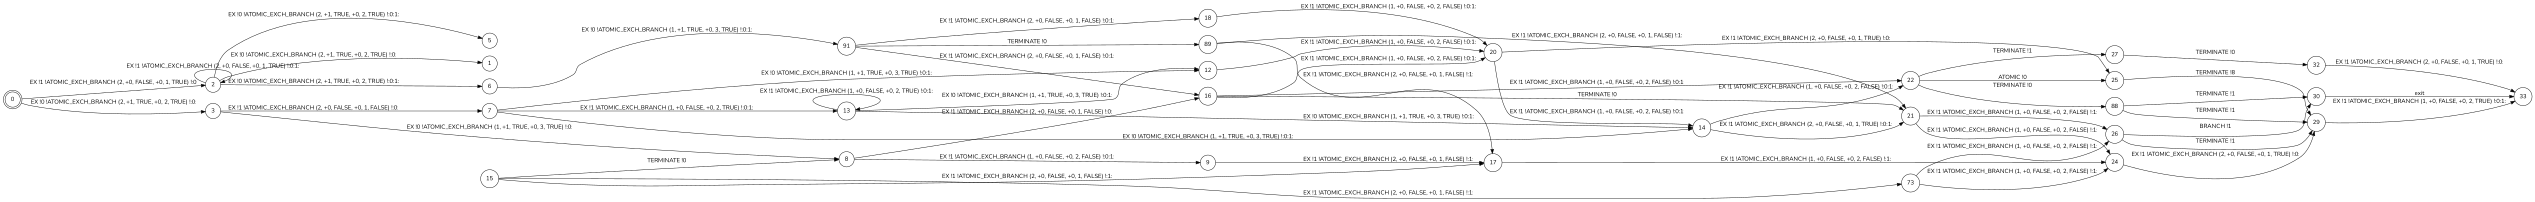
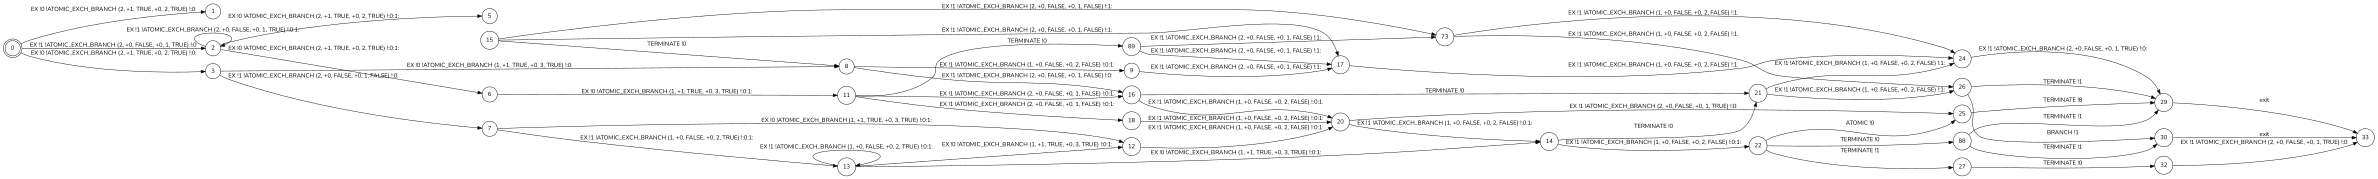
(1565, 42) -> (1286, 42)
(847, 46) -> (847, 95)
(348, 59) -> (110, 22)
(1557, 88) -> none
(2420, 101) -> (2265, 100)
(1806, 124) -> (1654, 126)
(1092, 140) -> none
